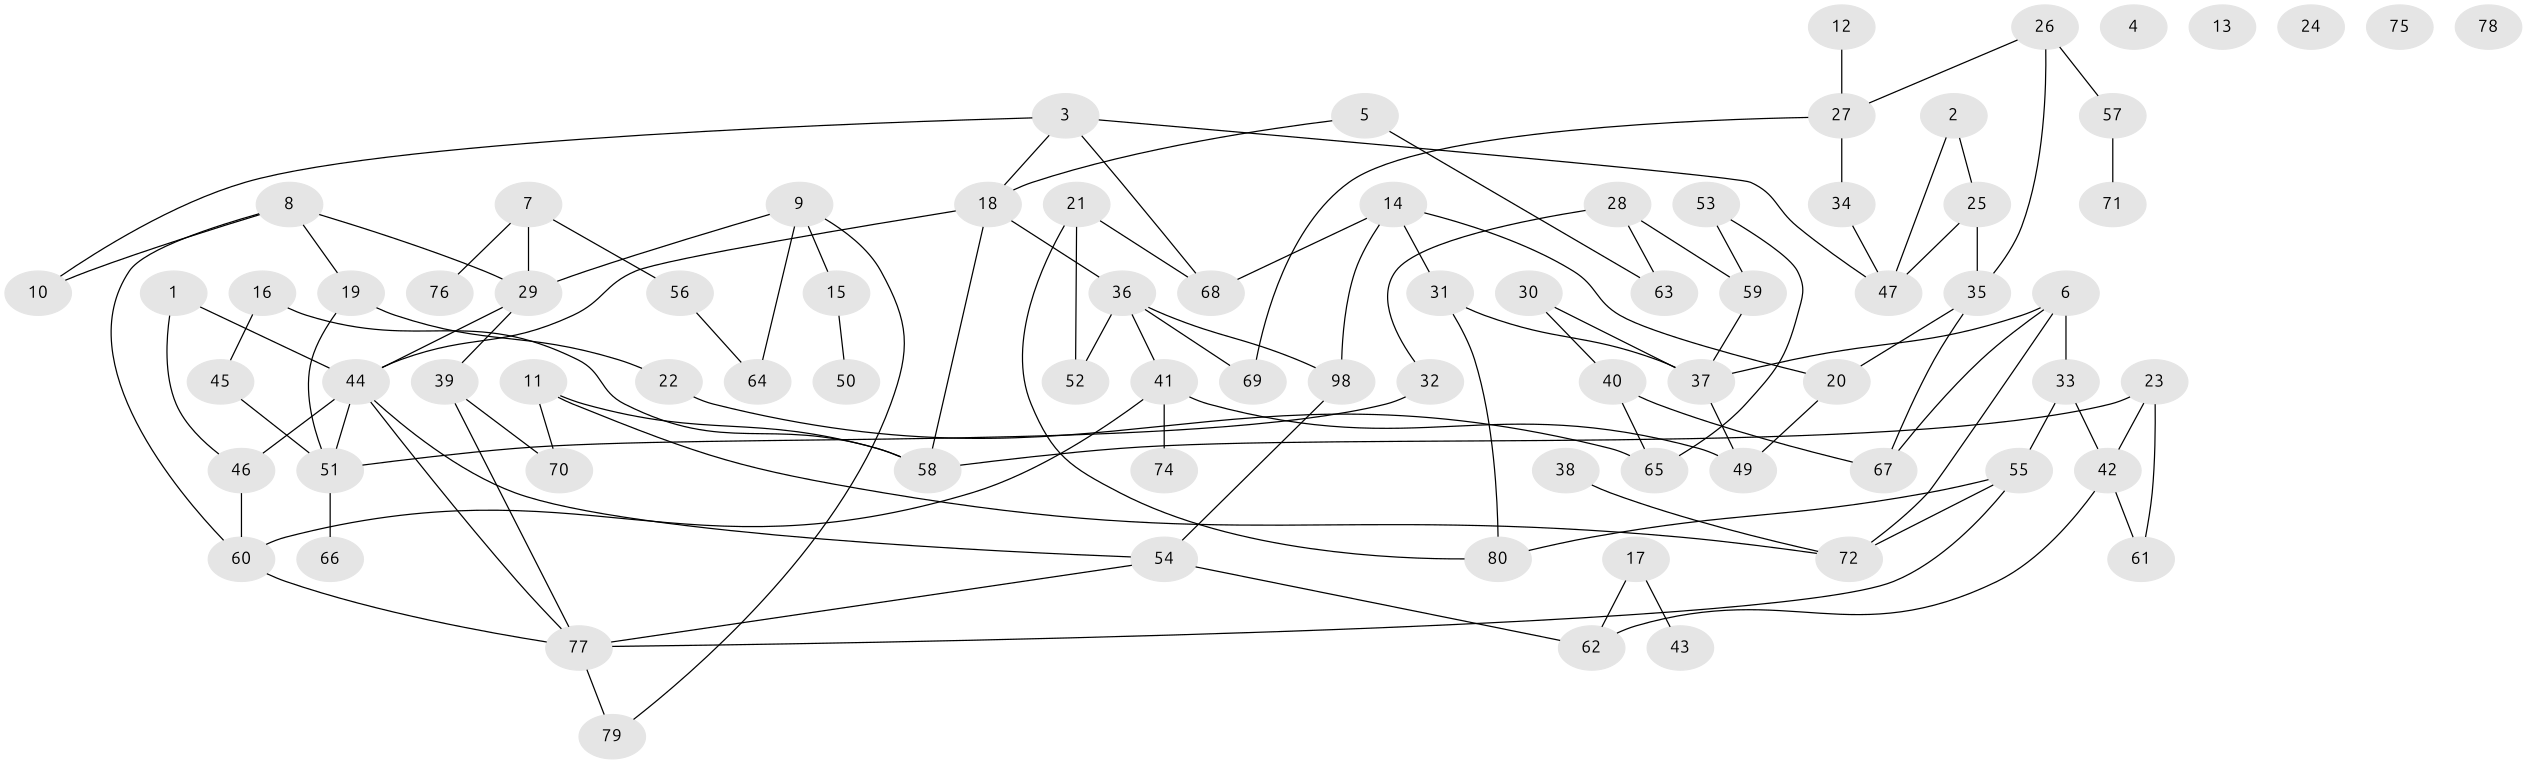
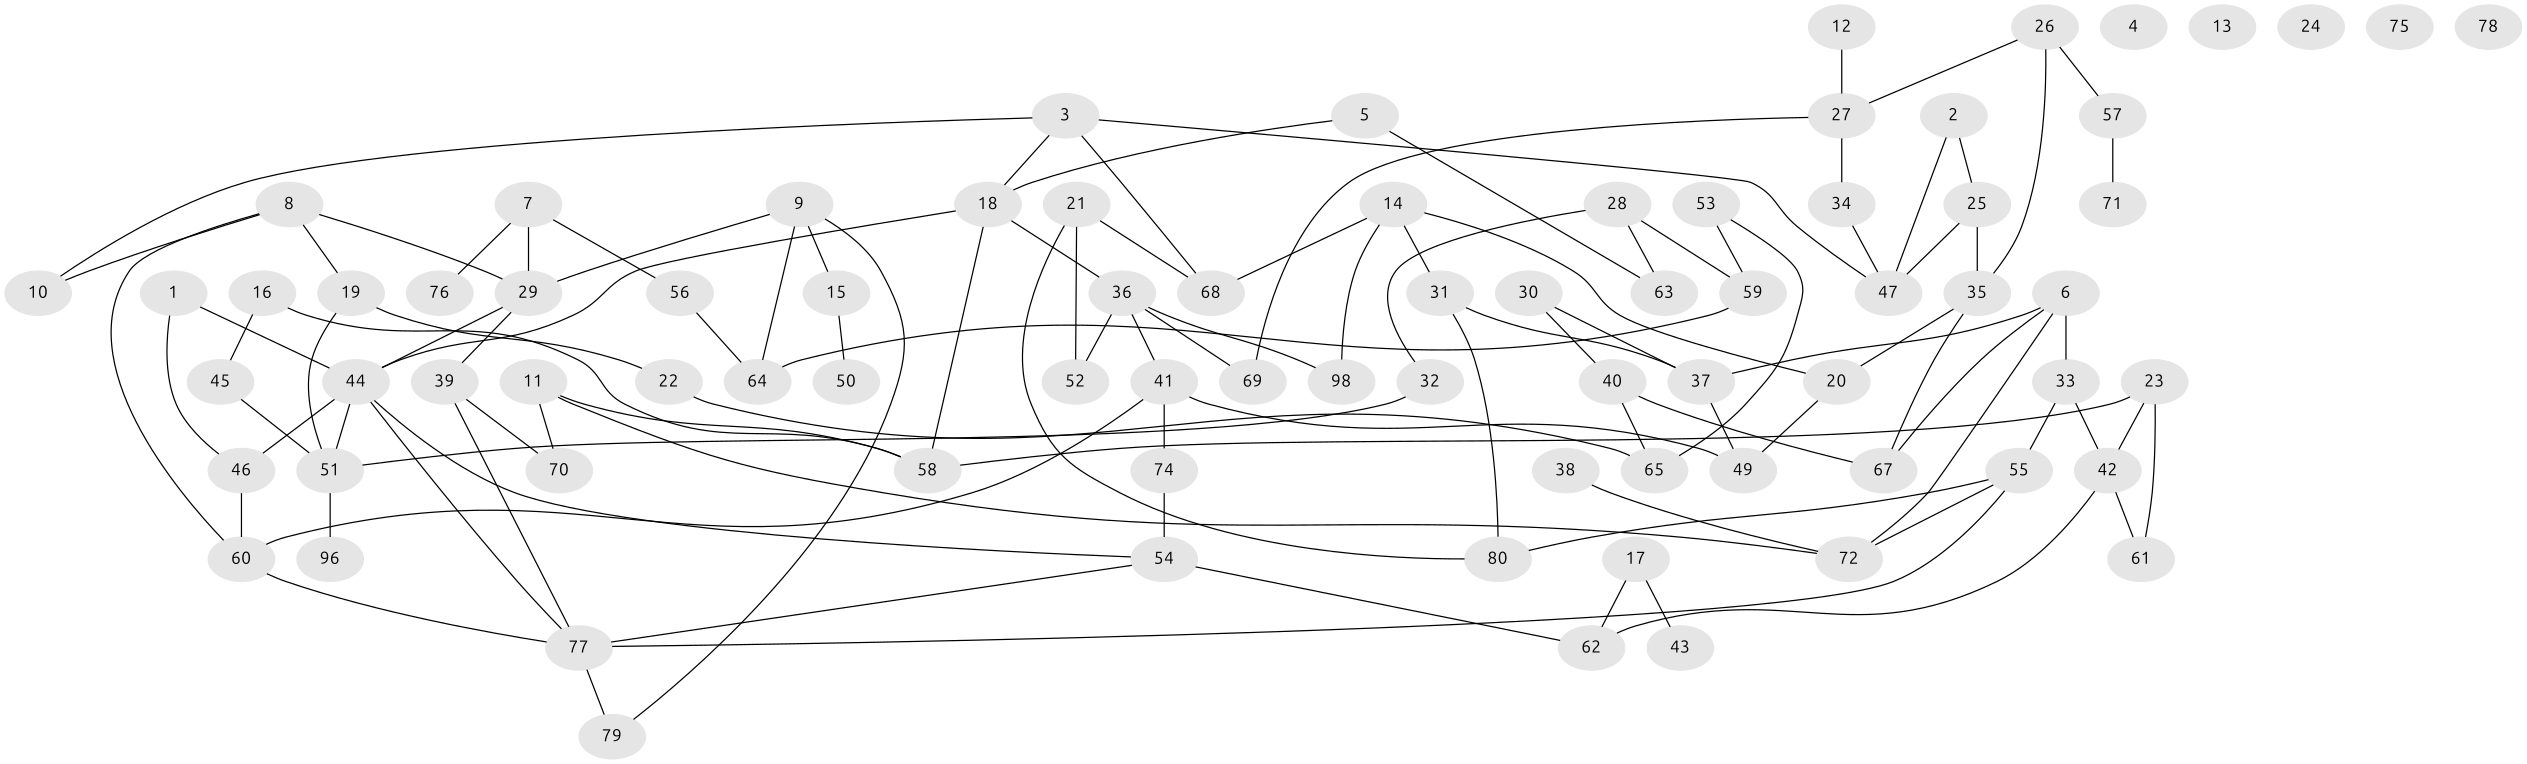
(1727, 337) -> (1279, 340)
(1253, 471) -> (1164, 504)
(330, 559) -> (330, 559)
